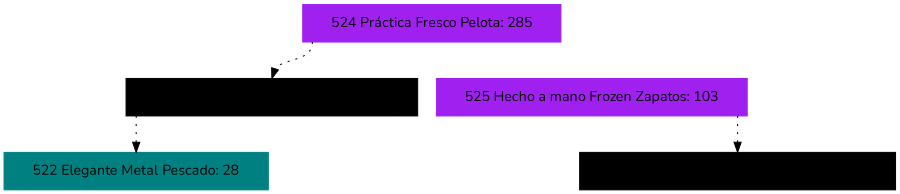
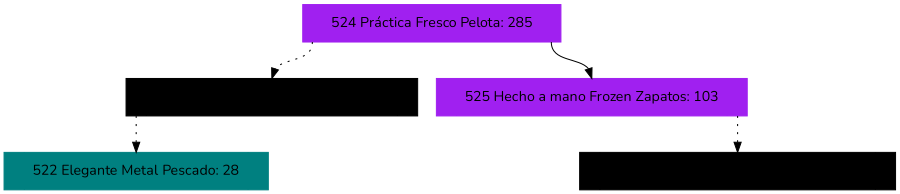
none -> (567, 59)
